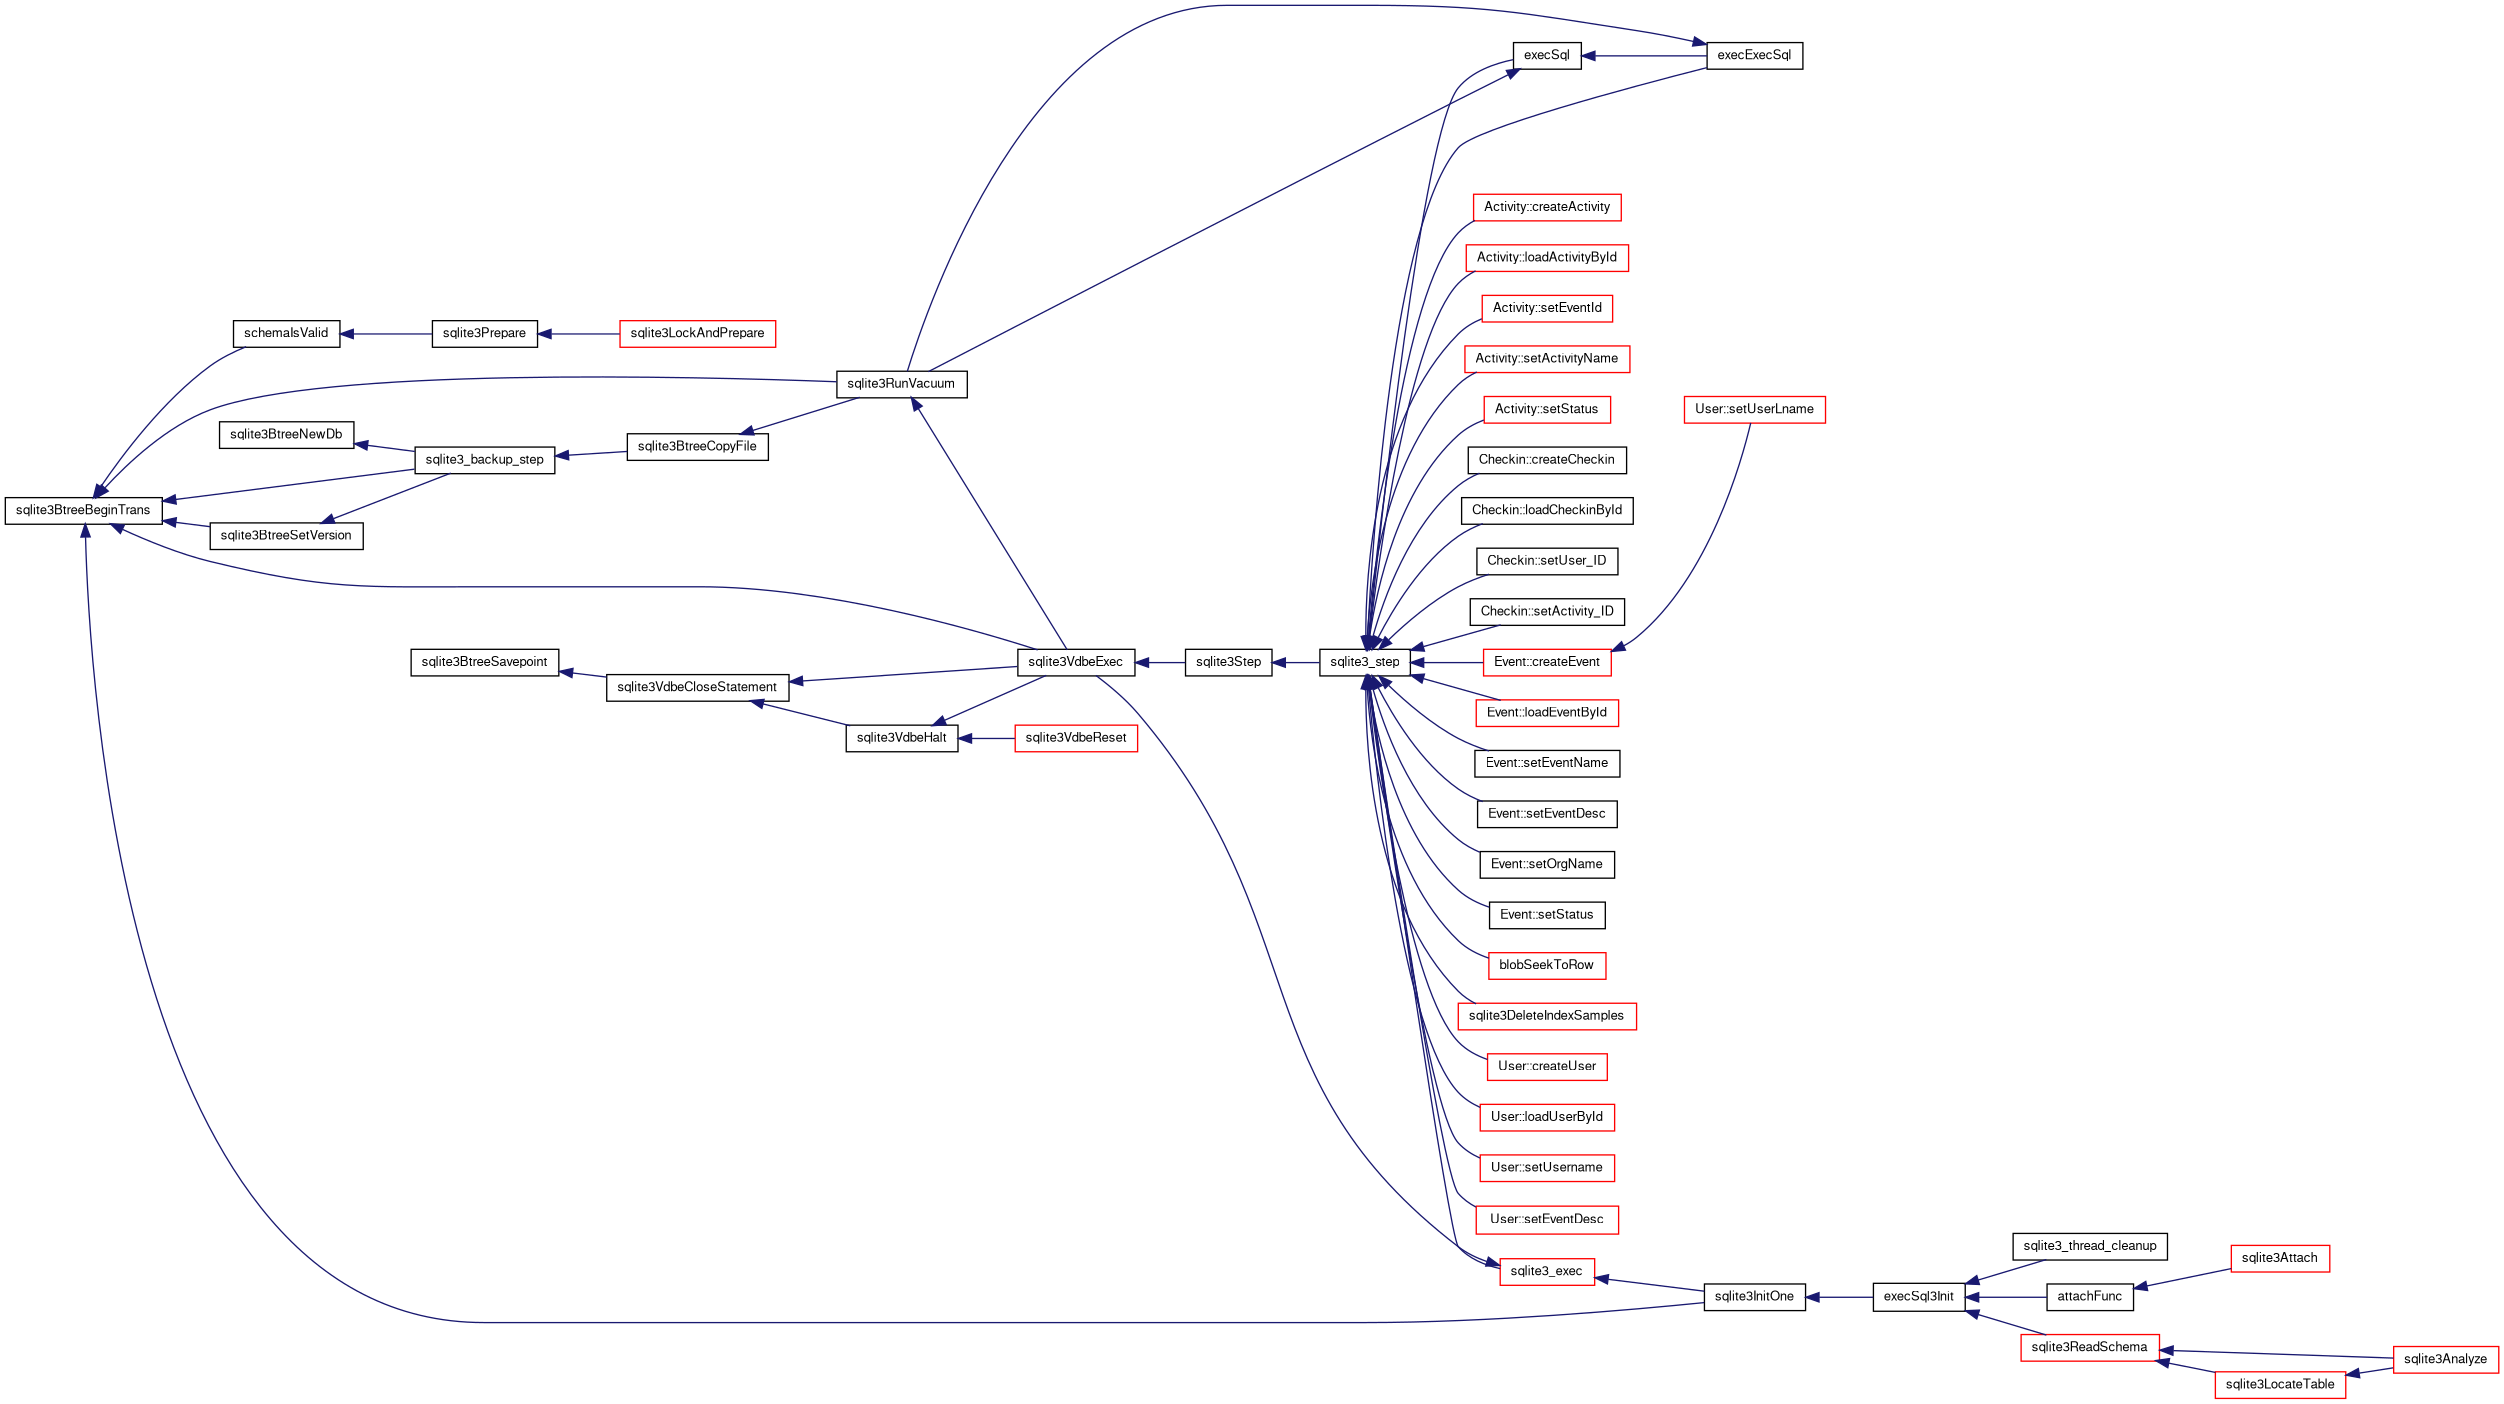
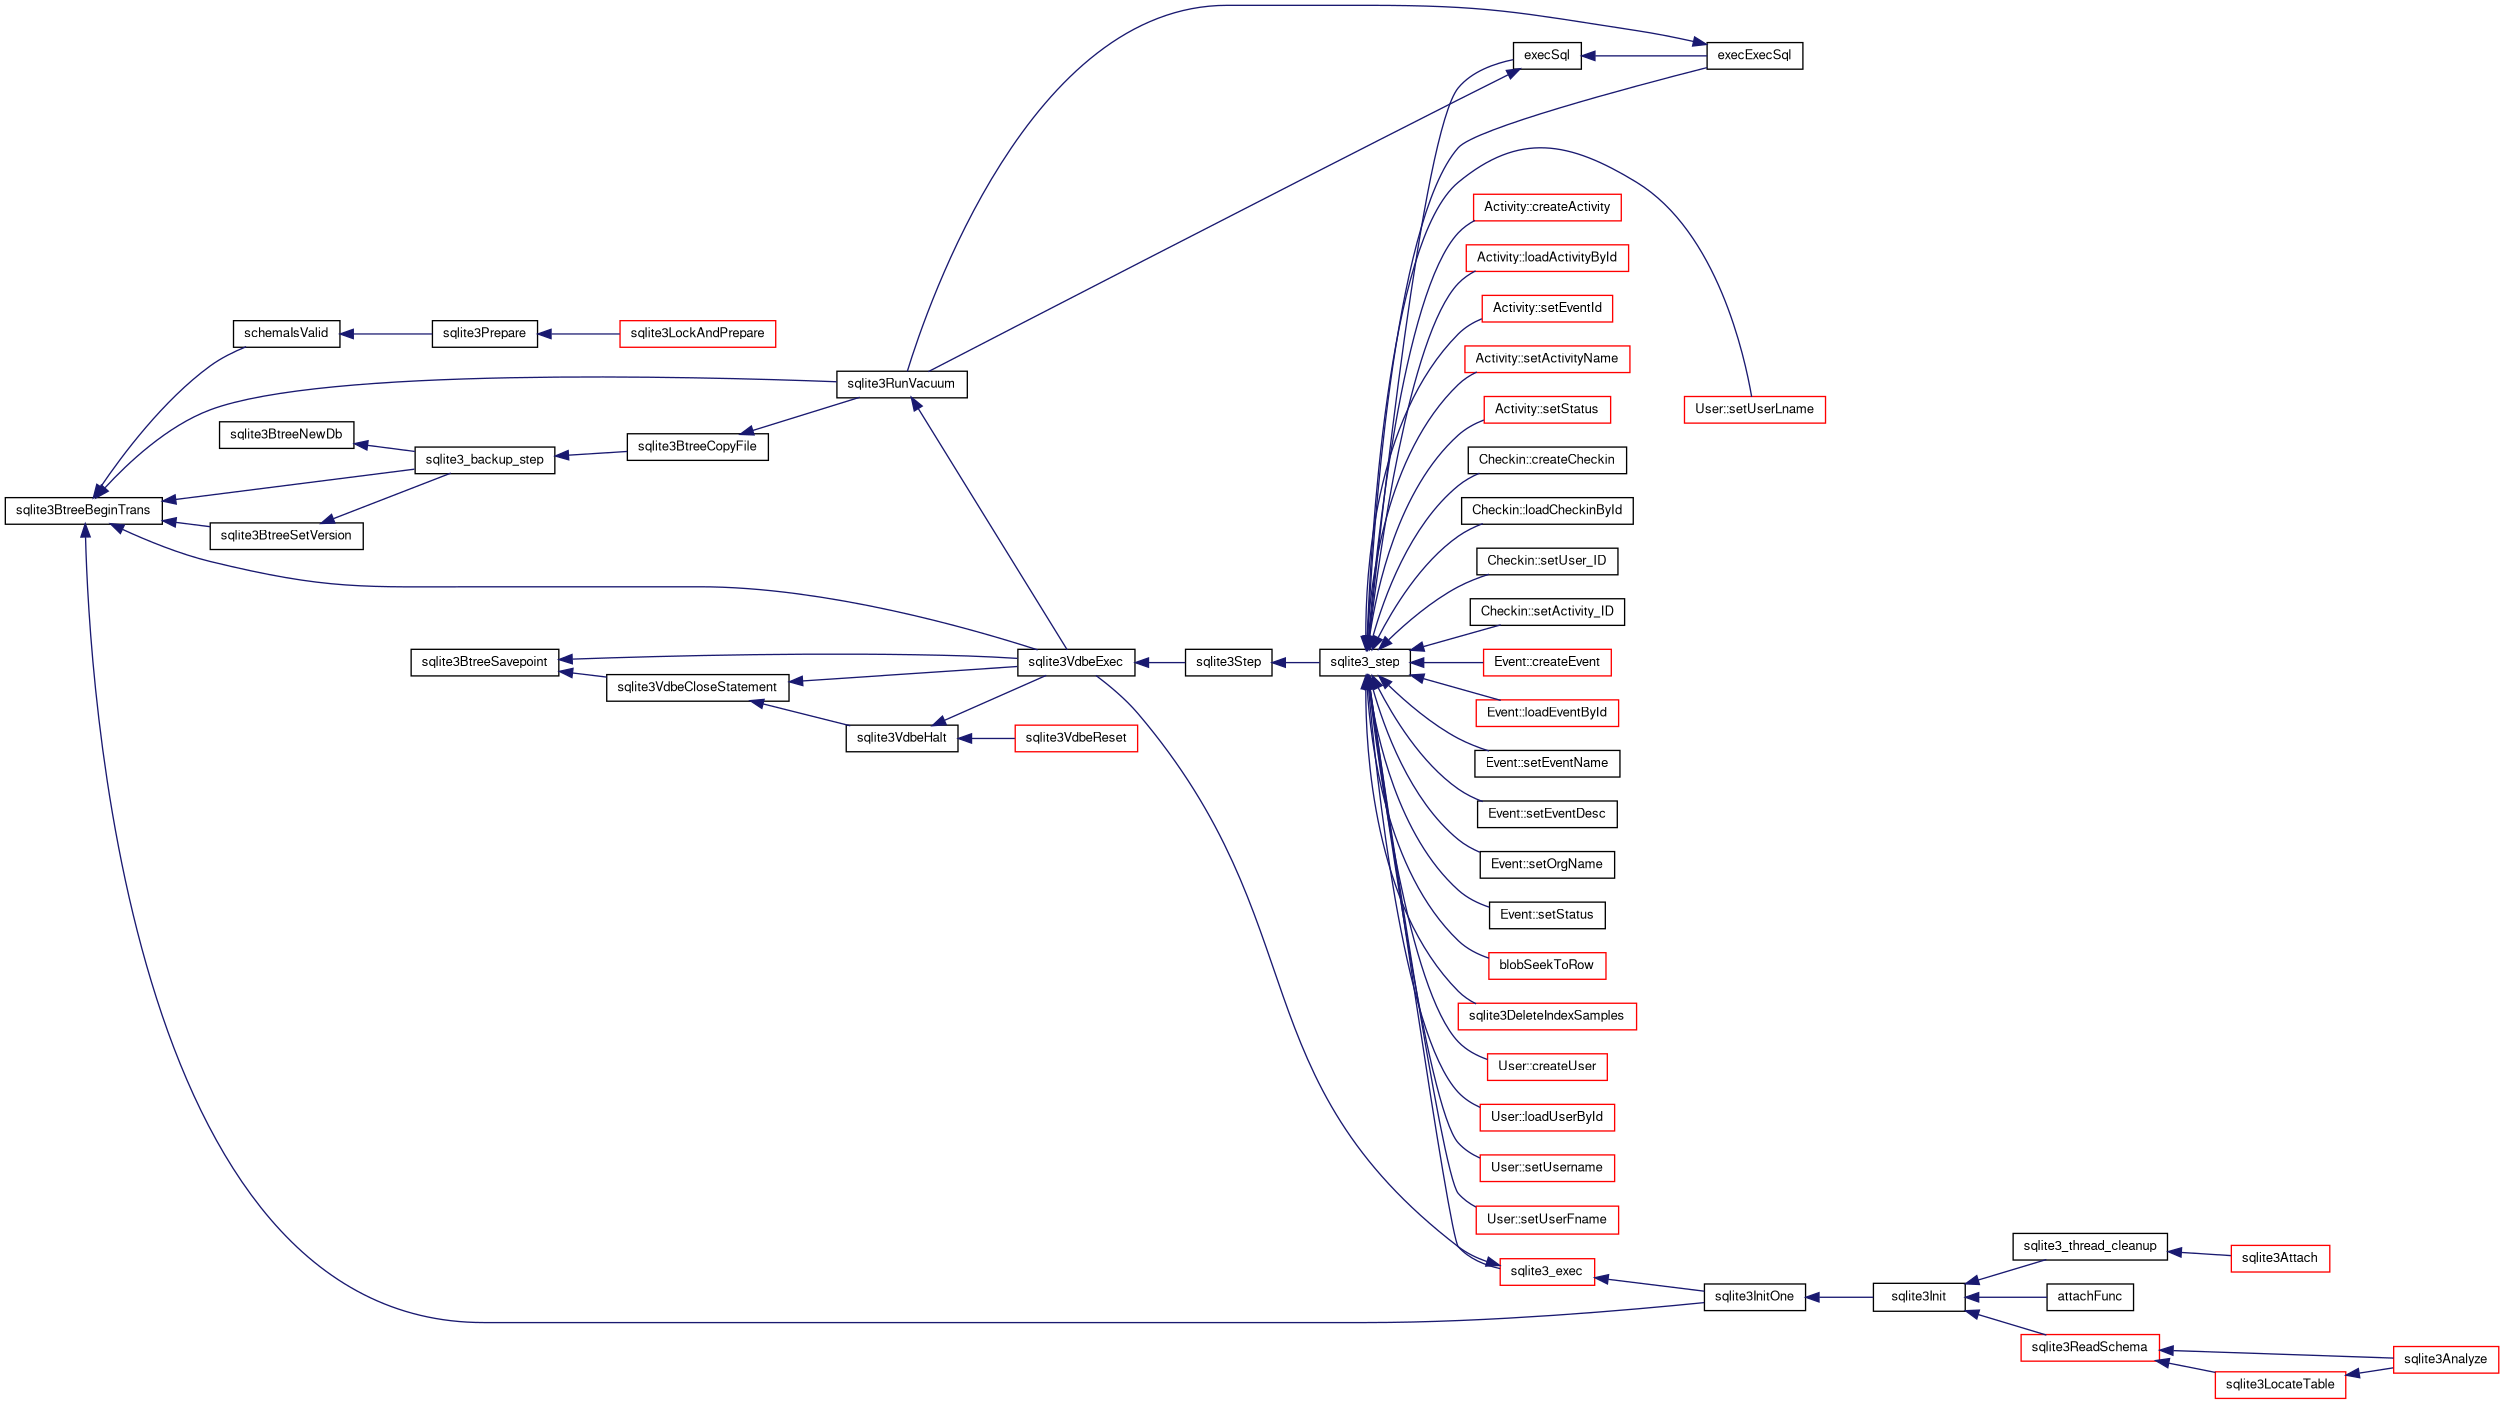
(1706, 546) -> (1451, 192)
none -> (795, 654)
(1547, 1220) -> (1547, 1220)
(2189, 1277) -> (2206, 1254)
(1919, 1297) -> (1919, 1297)
